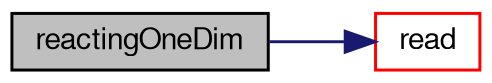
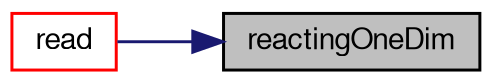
(307, 42) -> (155, 42)
